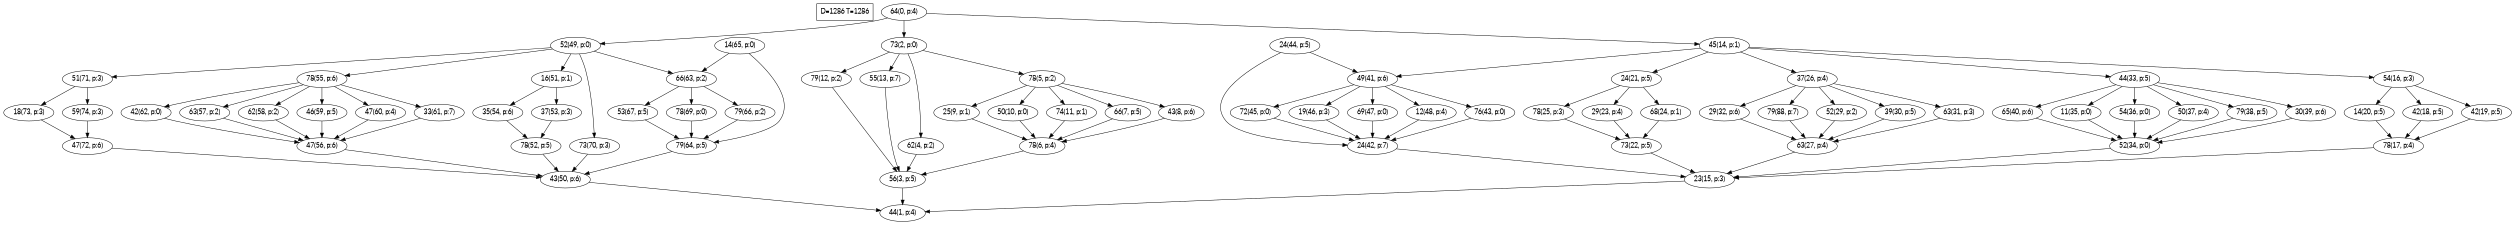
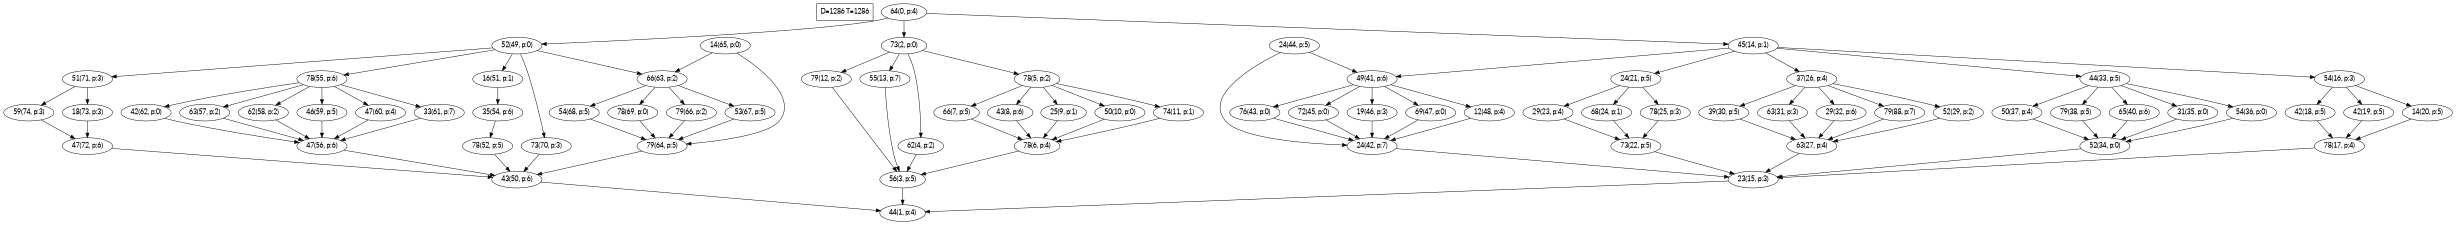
(556, 113) -> none
none -> (574, 113)
(2076, 113) -> (2193, 113)
(2311, 113) -> none
